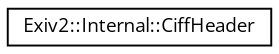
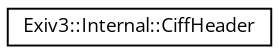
(140, 27) -> (140, 27)
